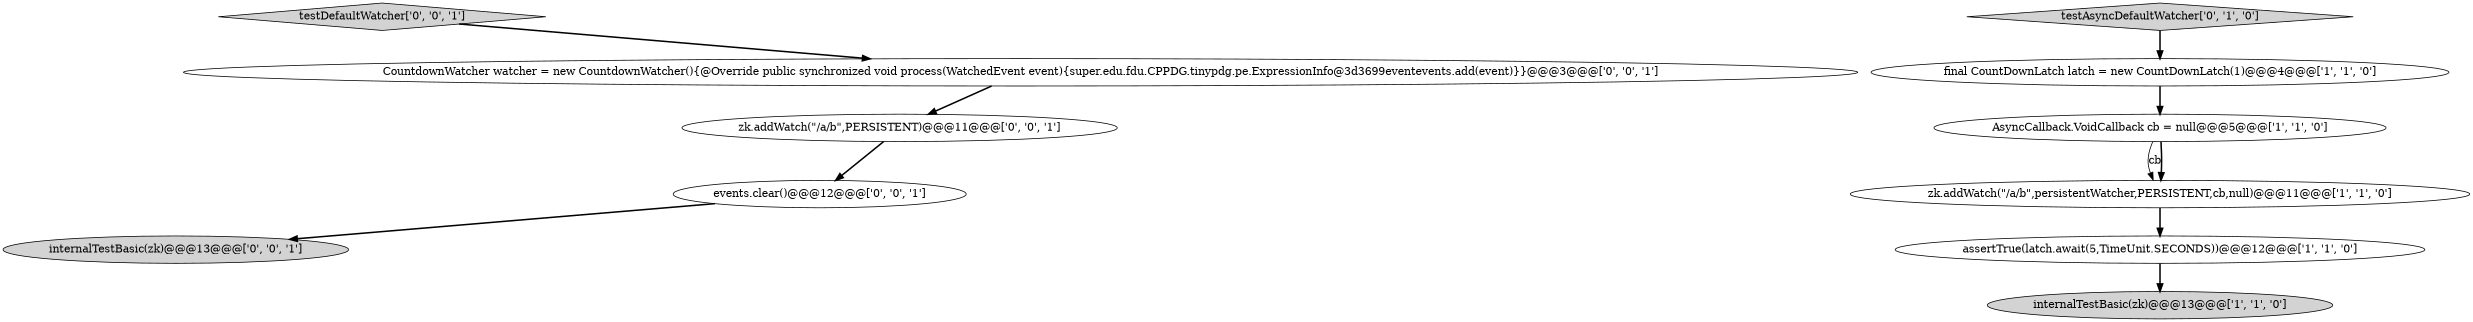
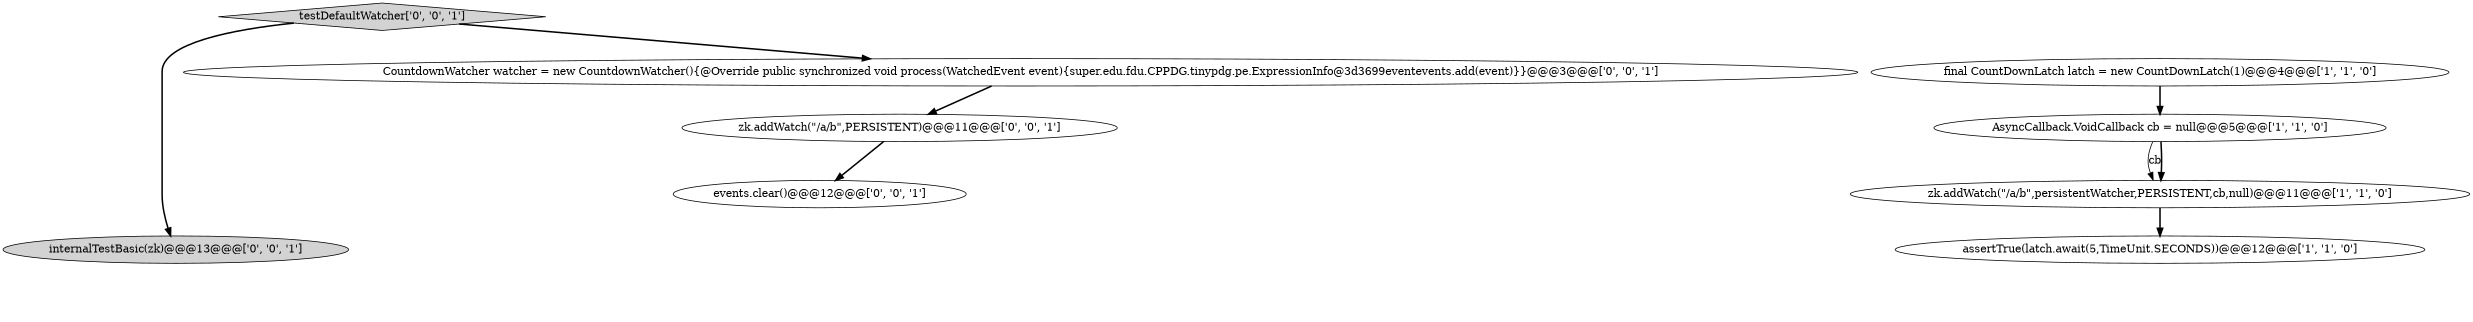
(2160, 17) -> none
(506, 221) -> (162, 77)
(2160, 305) -> none
